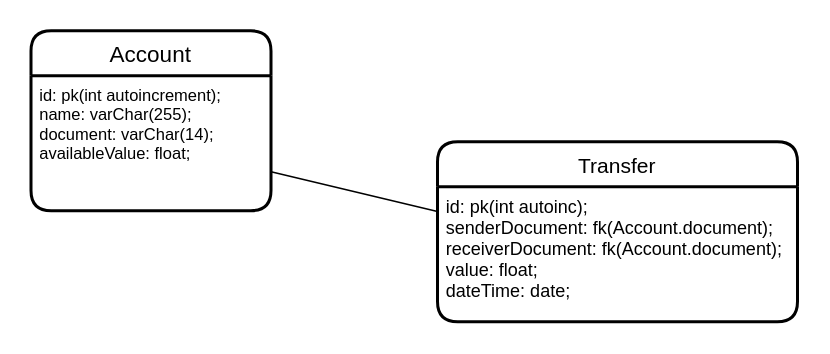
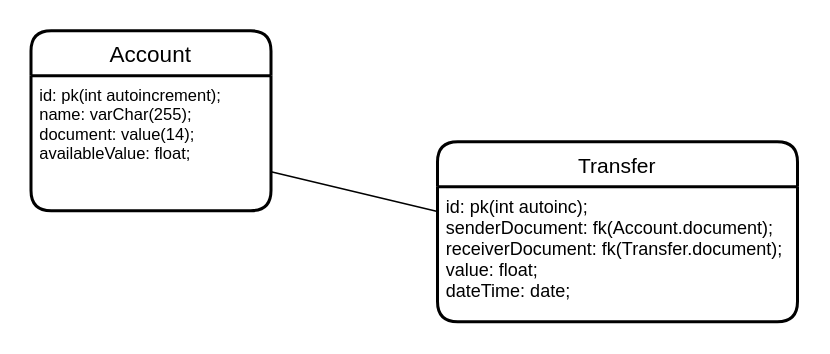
(144, 95) -> (144, 95)
(532, 207) -> (532, 207)
